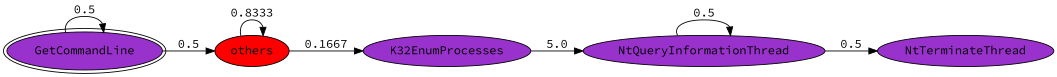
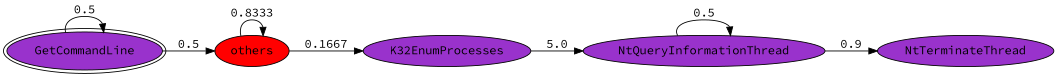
(851, 44) -> (851, 44)
